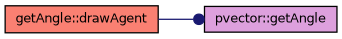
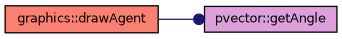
(82, 19) -> (82, 19)
